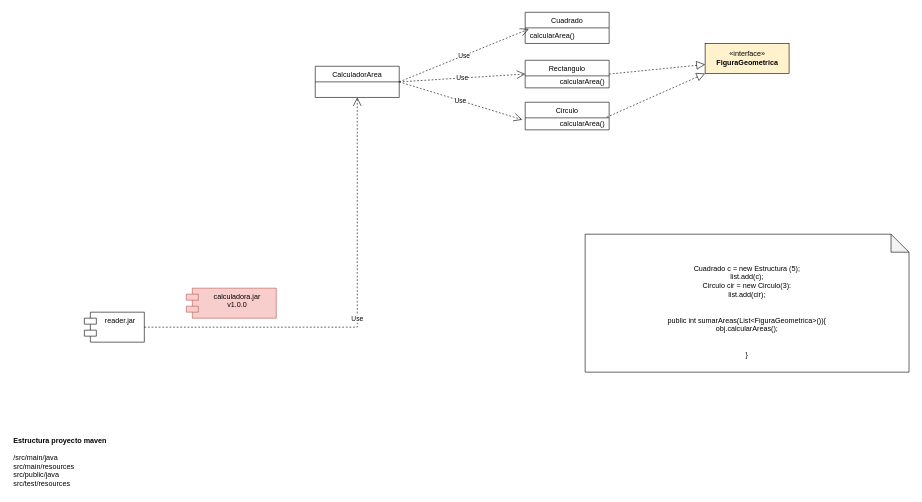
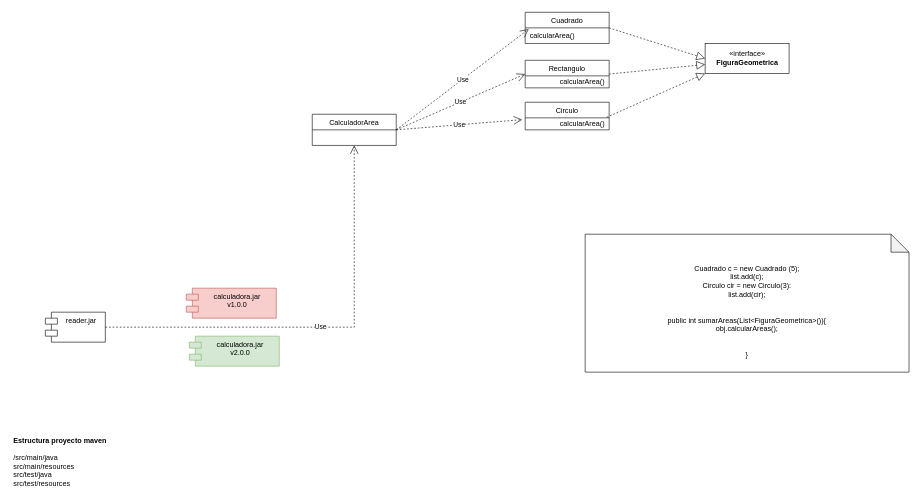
none -> (653, 42)
(747, 59) -> (747, 59)
(357, 82) -> (354, 130)
(747, 303) -> (747, 303)
(114, 327) -> (75, 327)
none -> (234, 351)
(62, 462) -> (62, 462)
